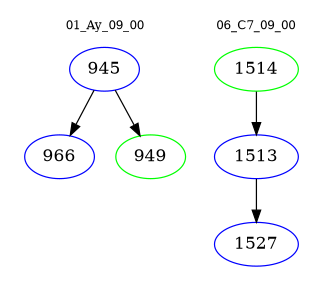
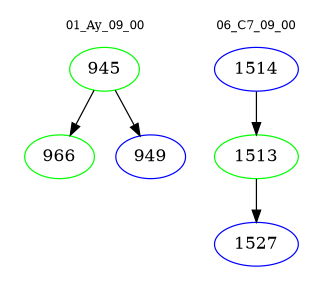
(105, 69) -> (105, 69)
(256, 69) -> (256, 69)
(60, 157) -> (60, 157)
(151, 157) -> (151, 157)
(256, 157) -> (256, 157)
